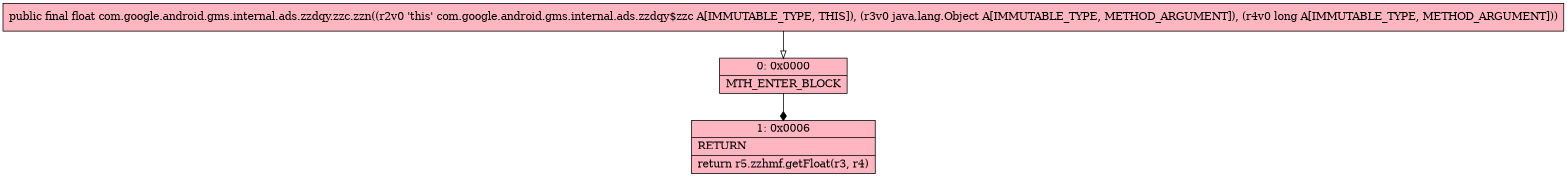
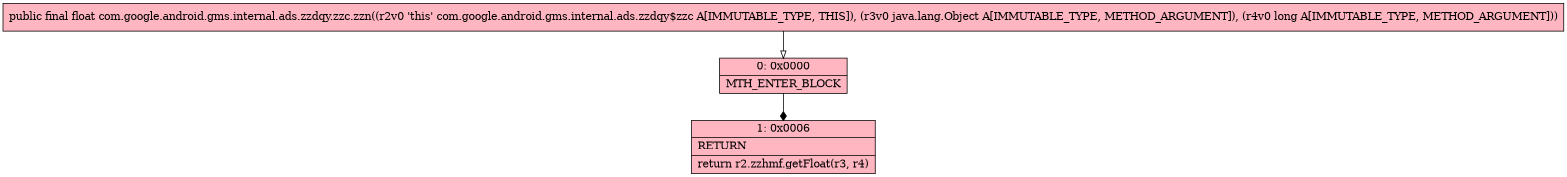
(783, 164) -> (783, 164)
